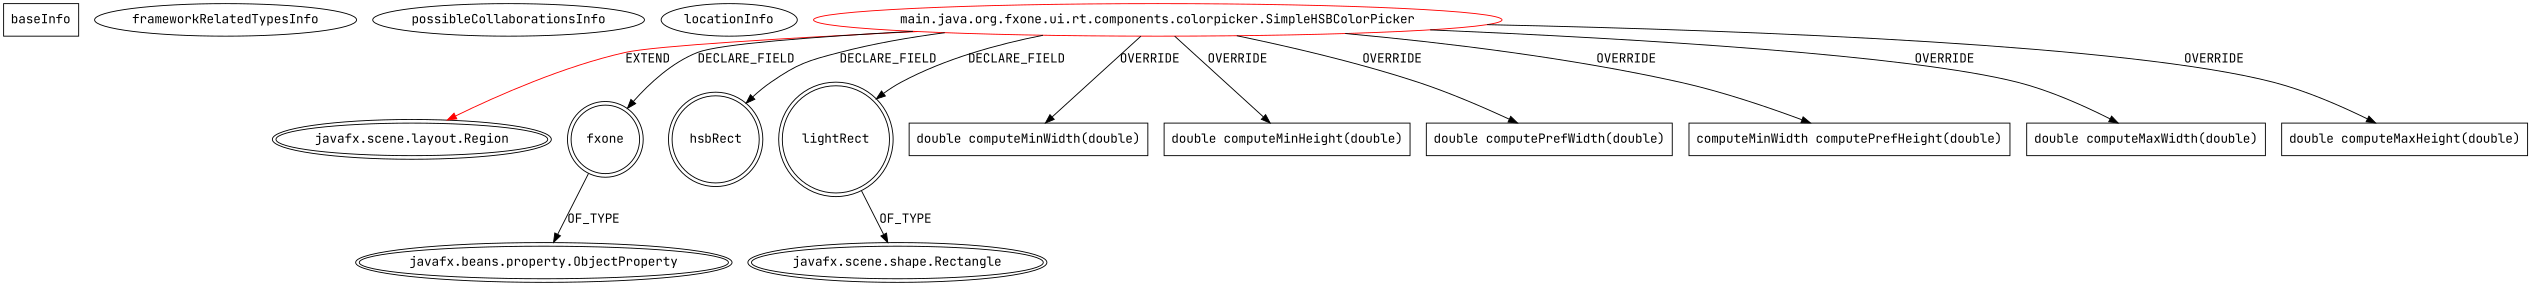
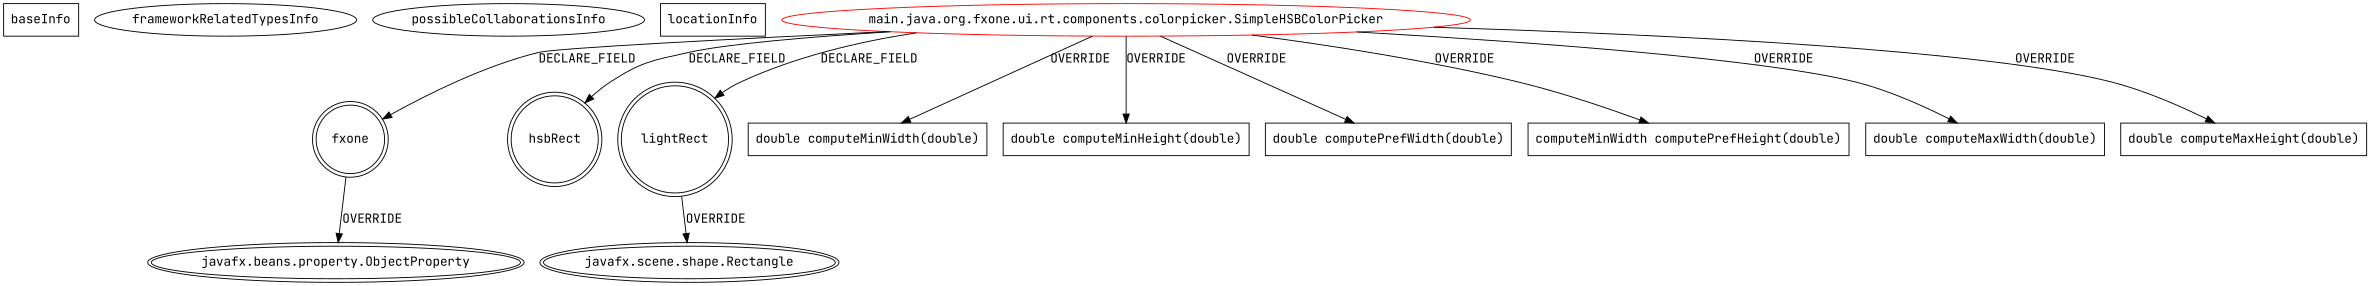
(729, 20) -> (713, 20)
(412, 139) -> none
(594, 220) -> (373, 220)
(906, 220) -> (716, 220)
